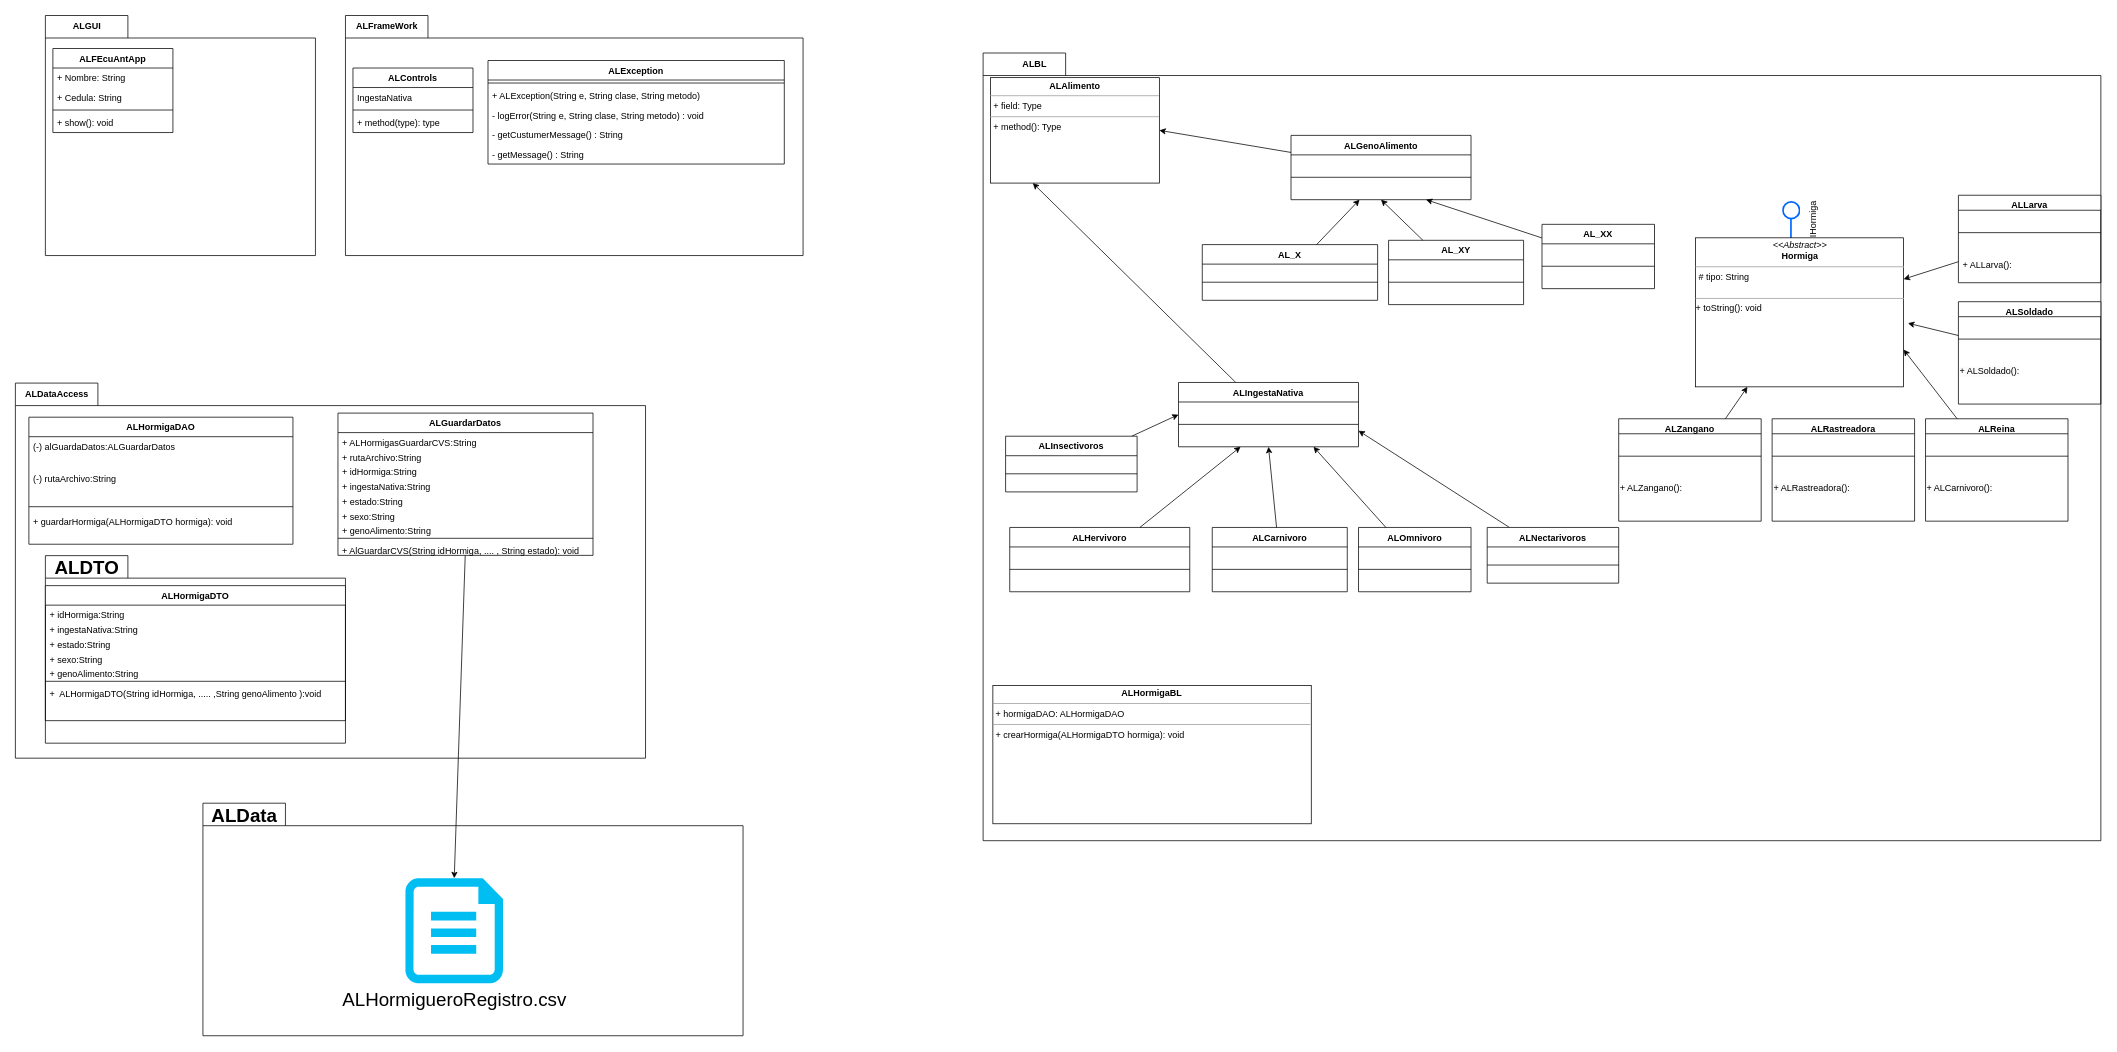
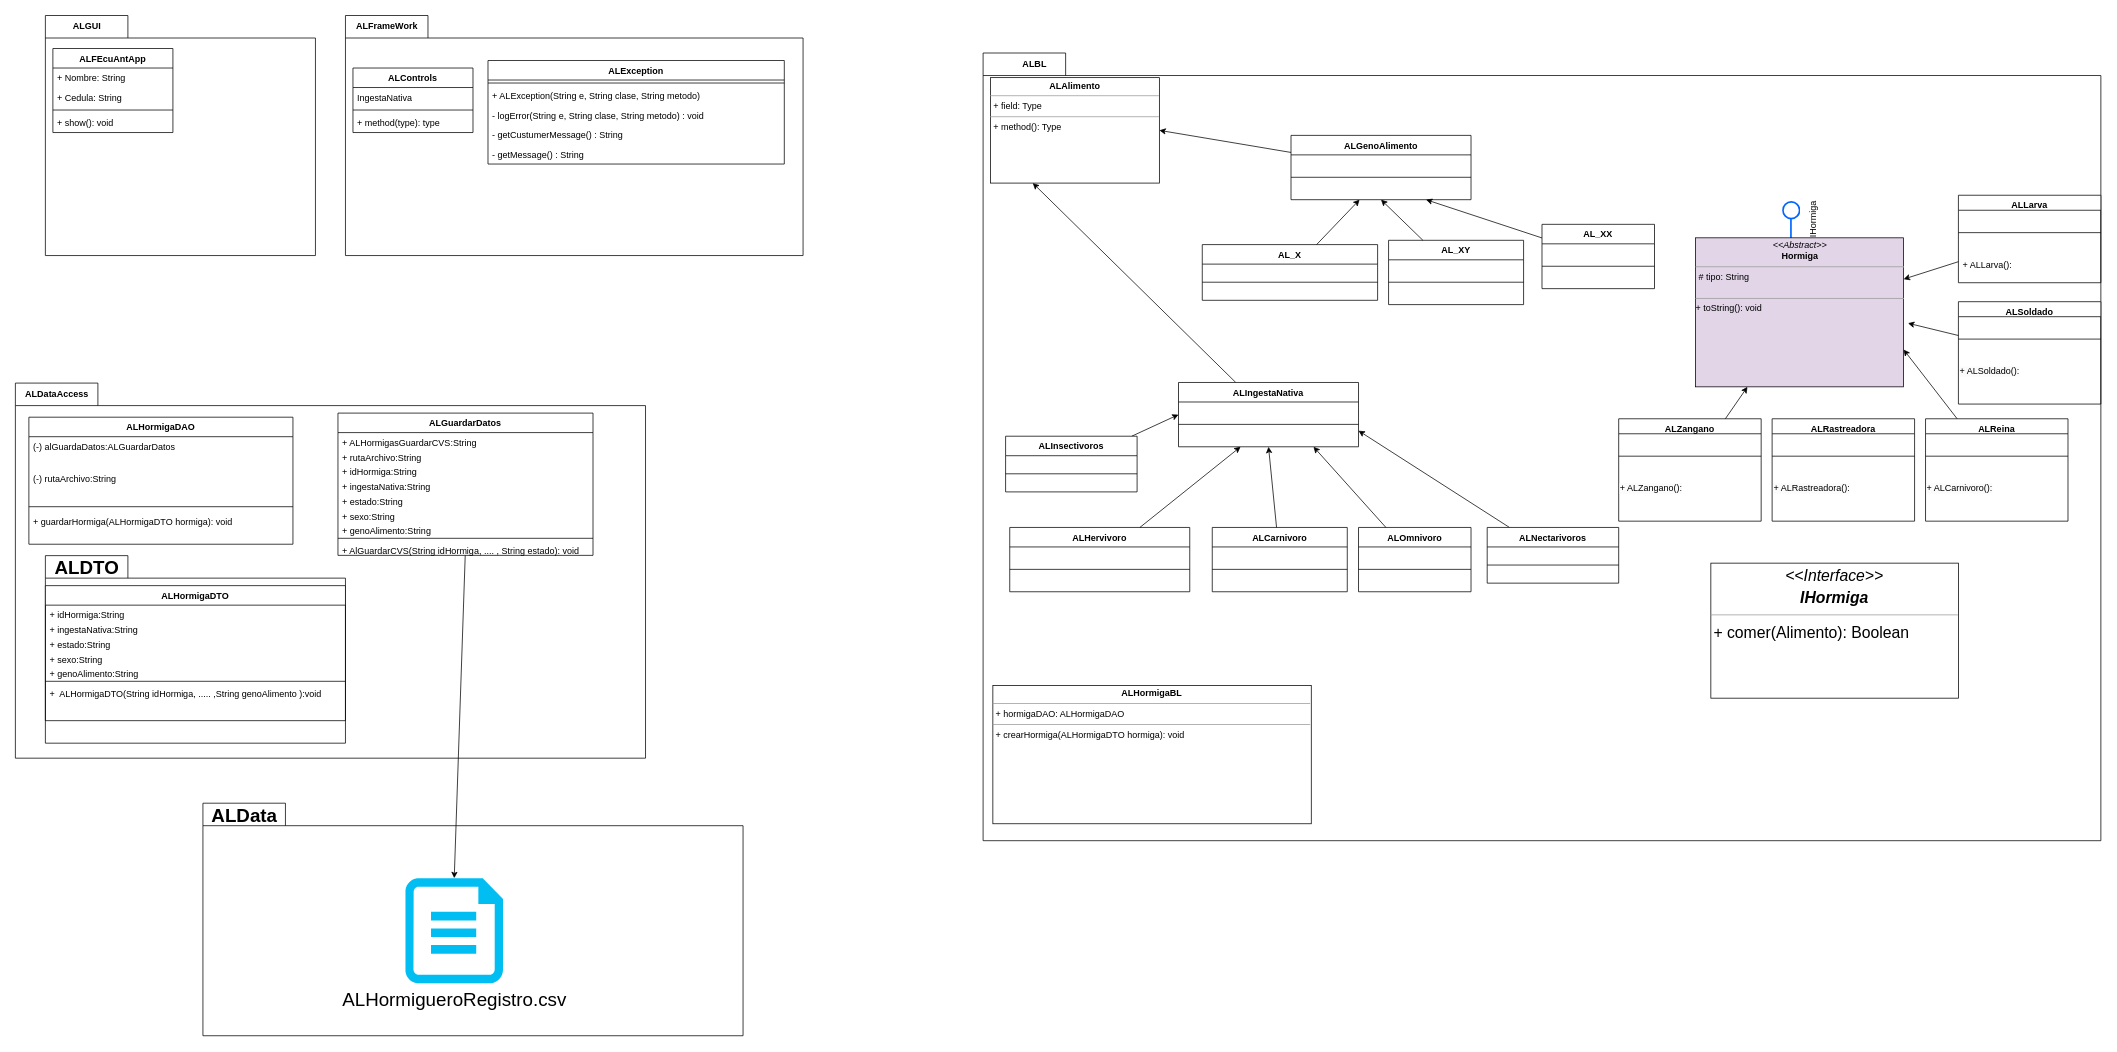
(1799, 312) -> (1799, 312)
none -> (1834, 630)
